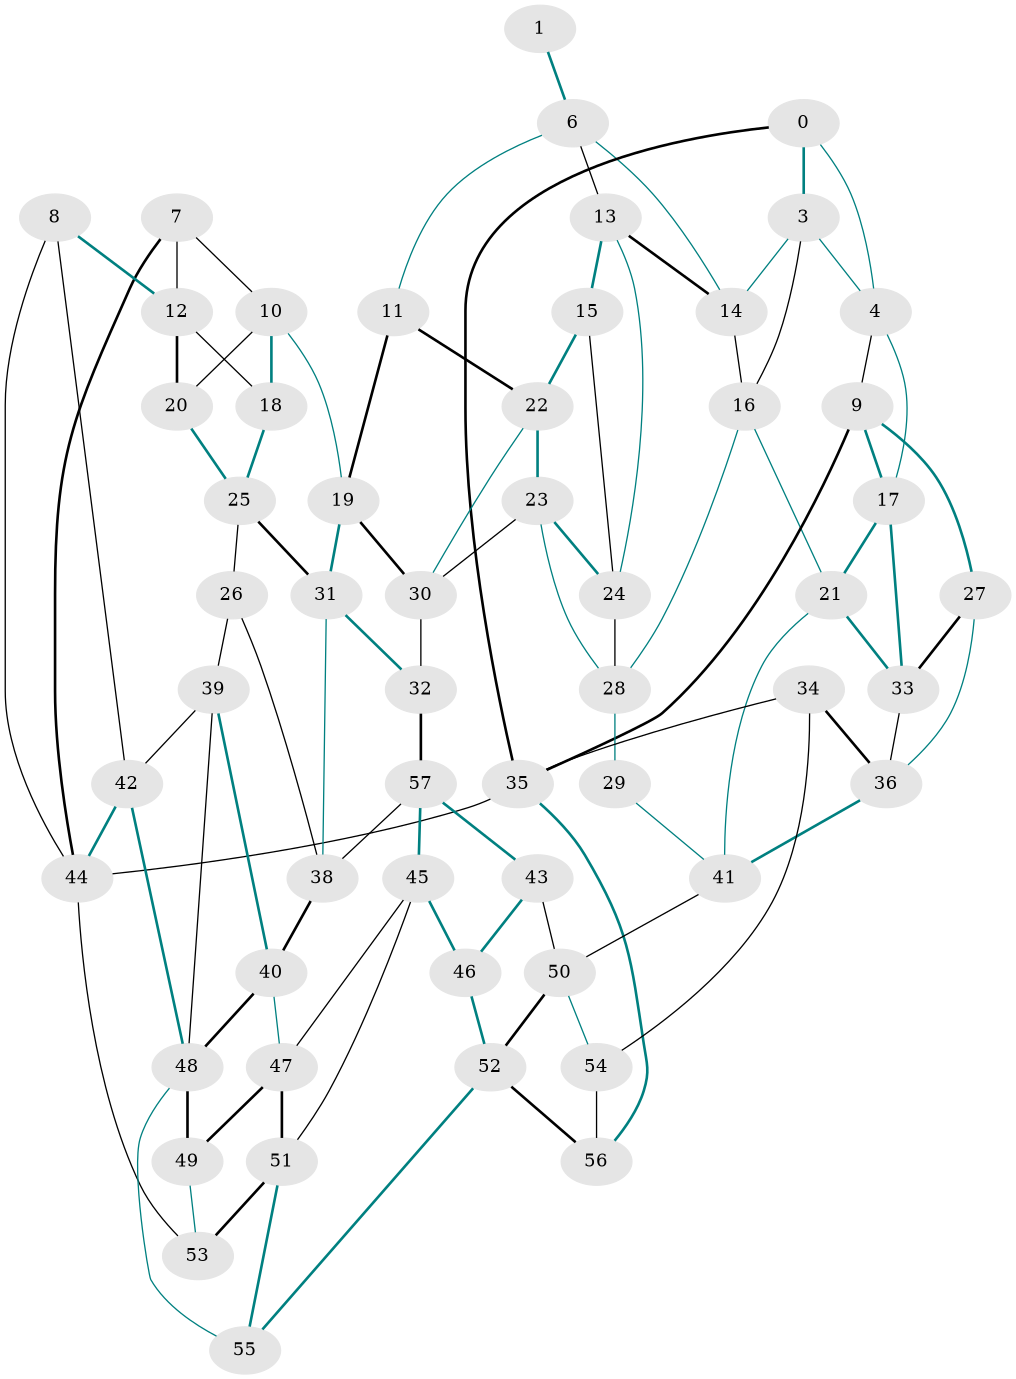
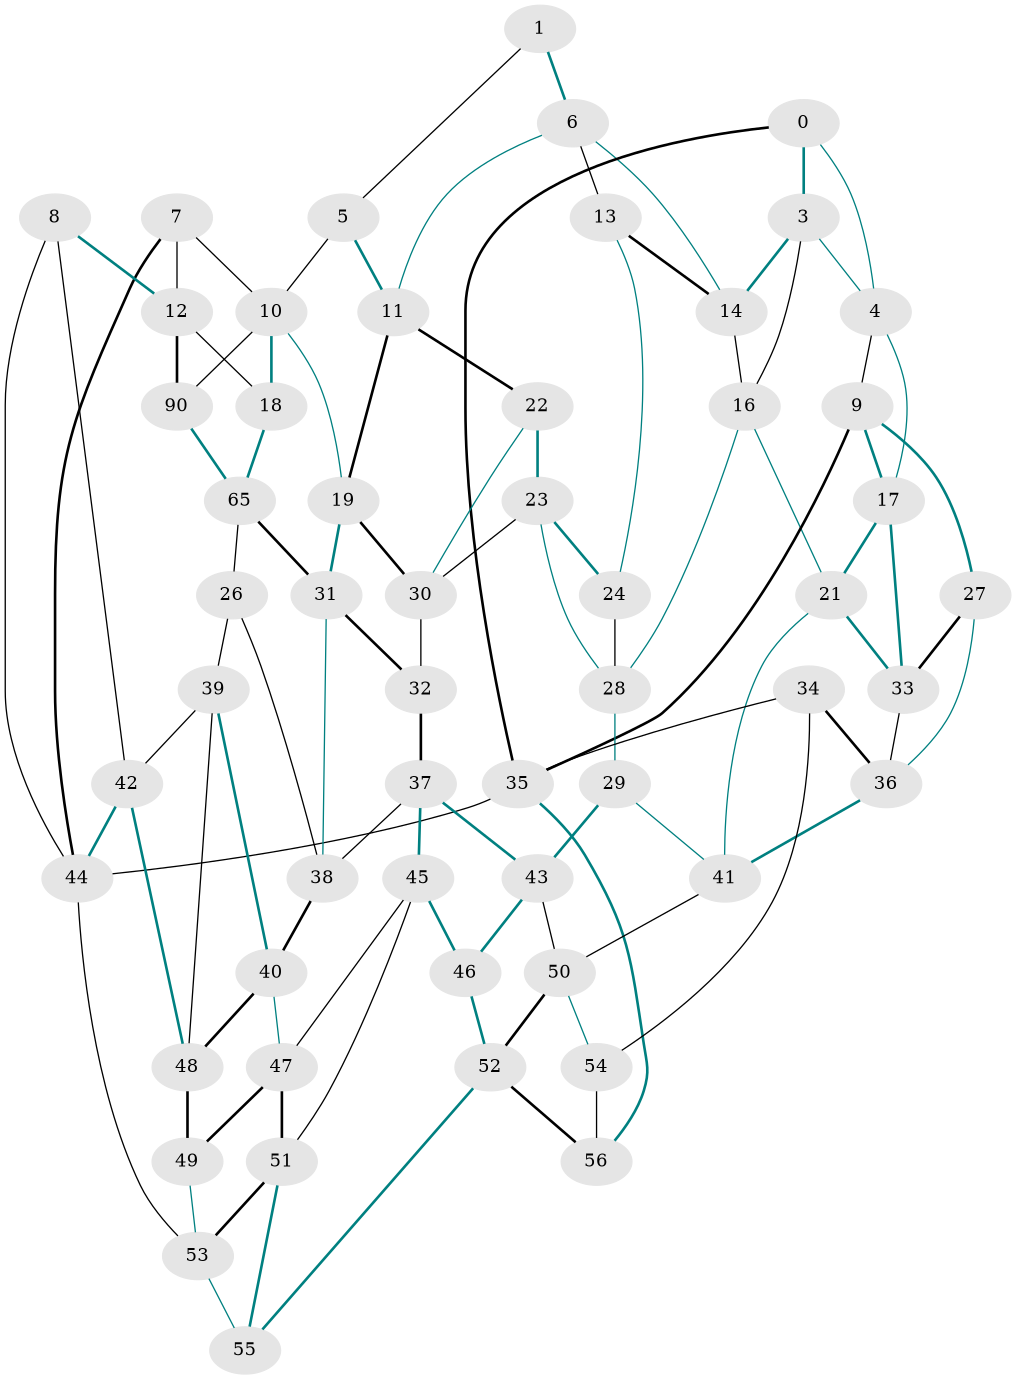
none -> (344, 218)
(768, 265) -> (768, 265)
(587, 312) -> none
(177, 406) -> (177, 406)
(240, 501) -> (240, 501)
(374, 642) -> (374, 642)
(421, 784) -> (421, 784)
none -> (577, 830)
(142, 1224) -> (222, 1303)
